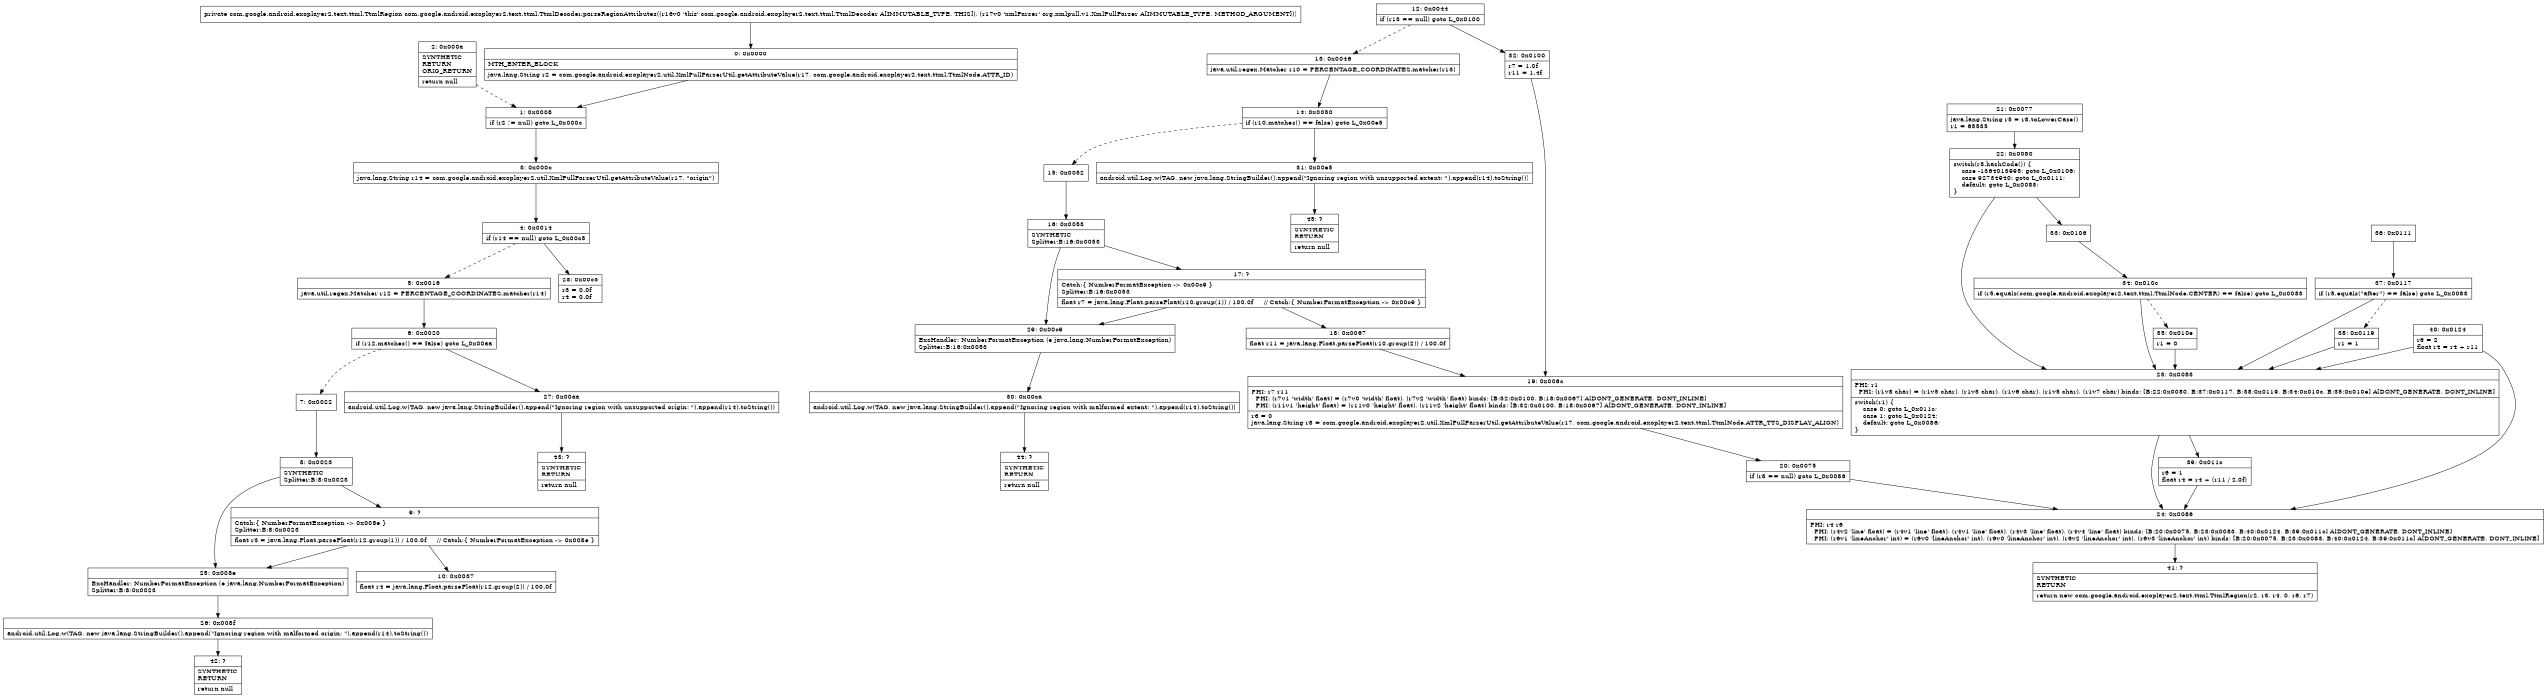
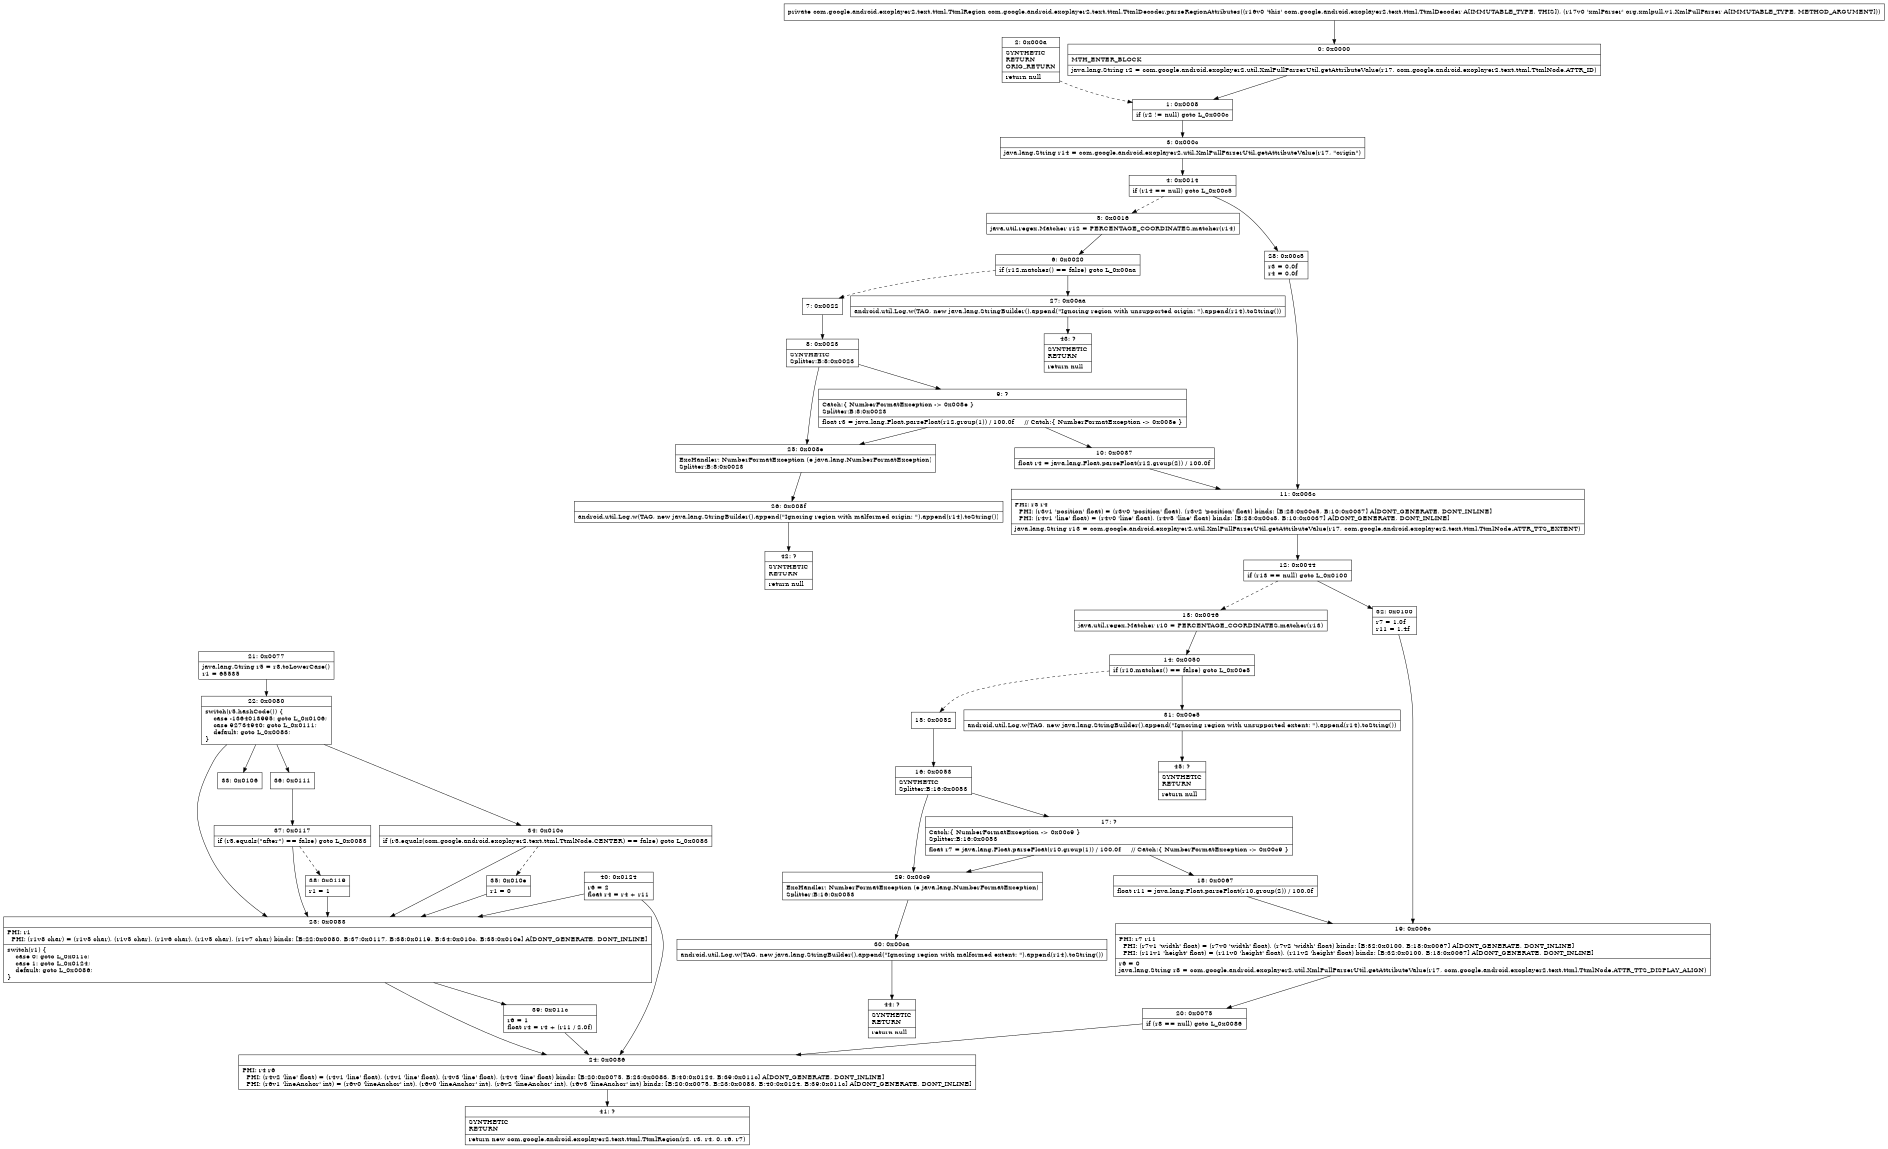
(2101, 258) -> (420, 784)
none -> (1298, 512)
none -> (282, 756)
